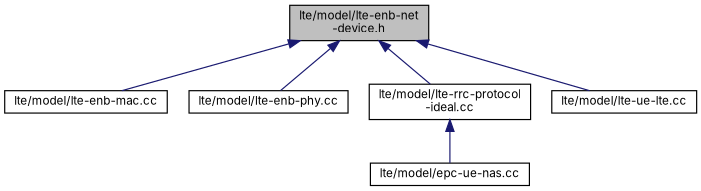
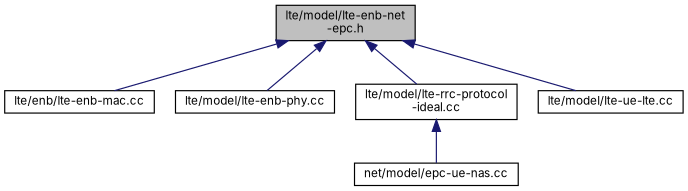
(359, 23) -> (346, 23)
(86, 102) -> (80, 102)
(450, 174) -> (436, 174)
